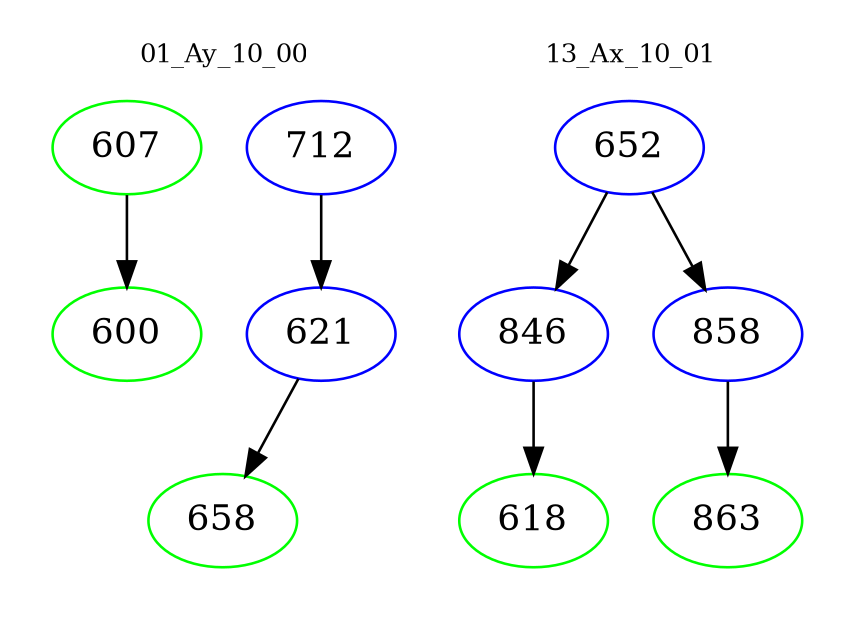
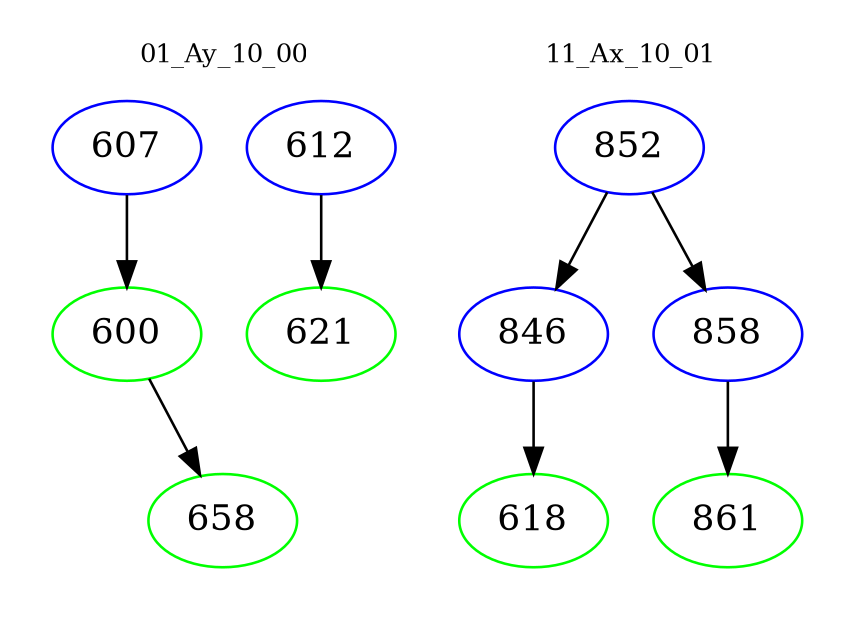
(631, 56) -> (631, 56)
(127, 148) -> (127, 148)
(321, 148) -> (321, 148)
(629, 148) -> (629, 148)
(321, 334) -> (321, 334)
(278, 416) -> (168, 415)
(728, 521) -> (728, 521)
